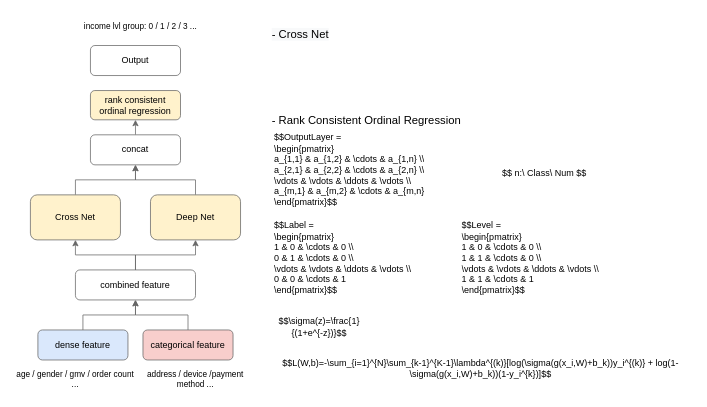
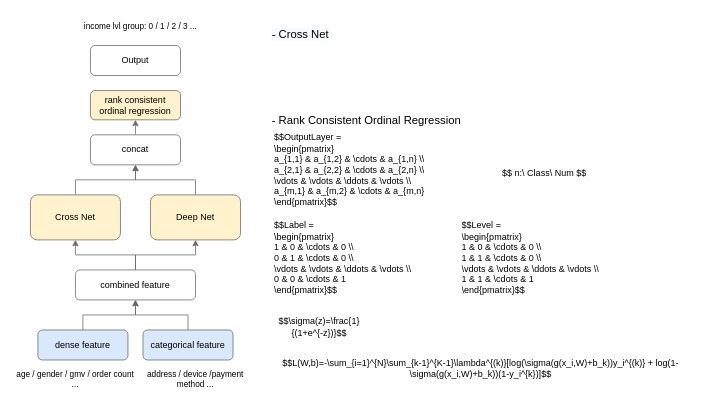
(188, 345) -> (188, 345)
